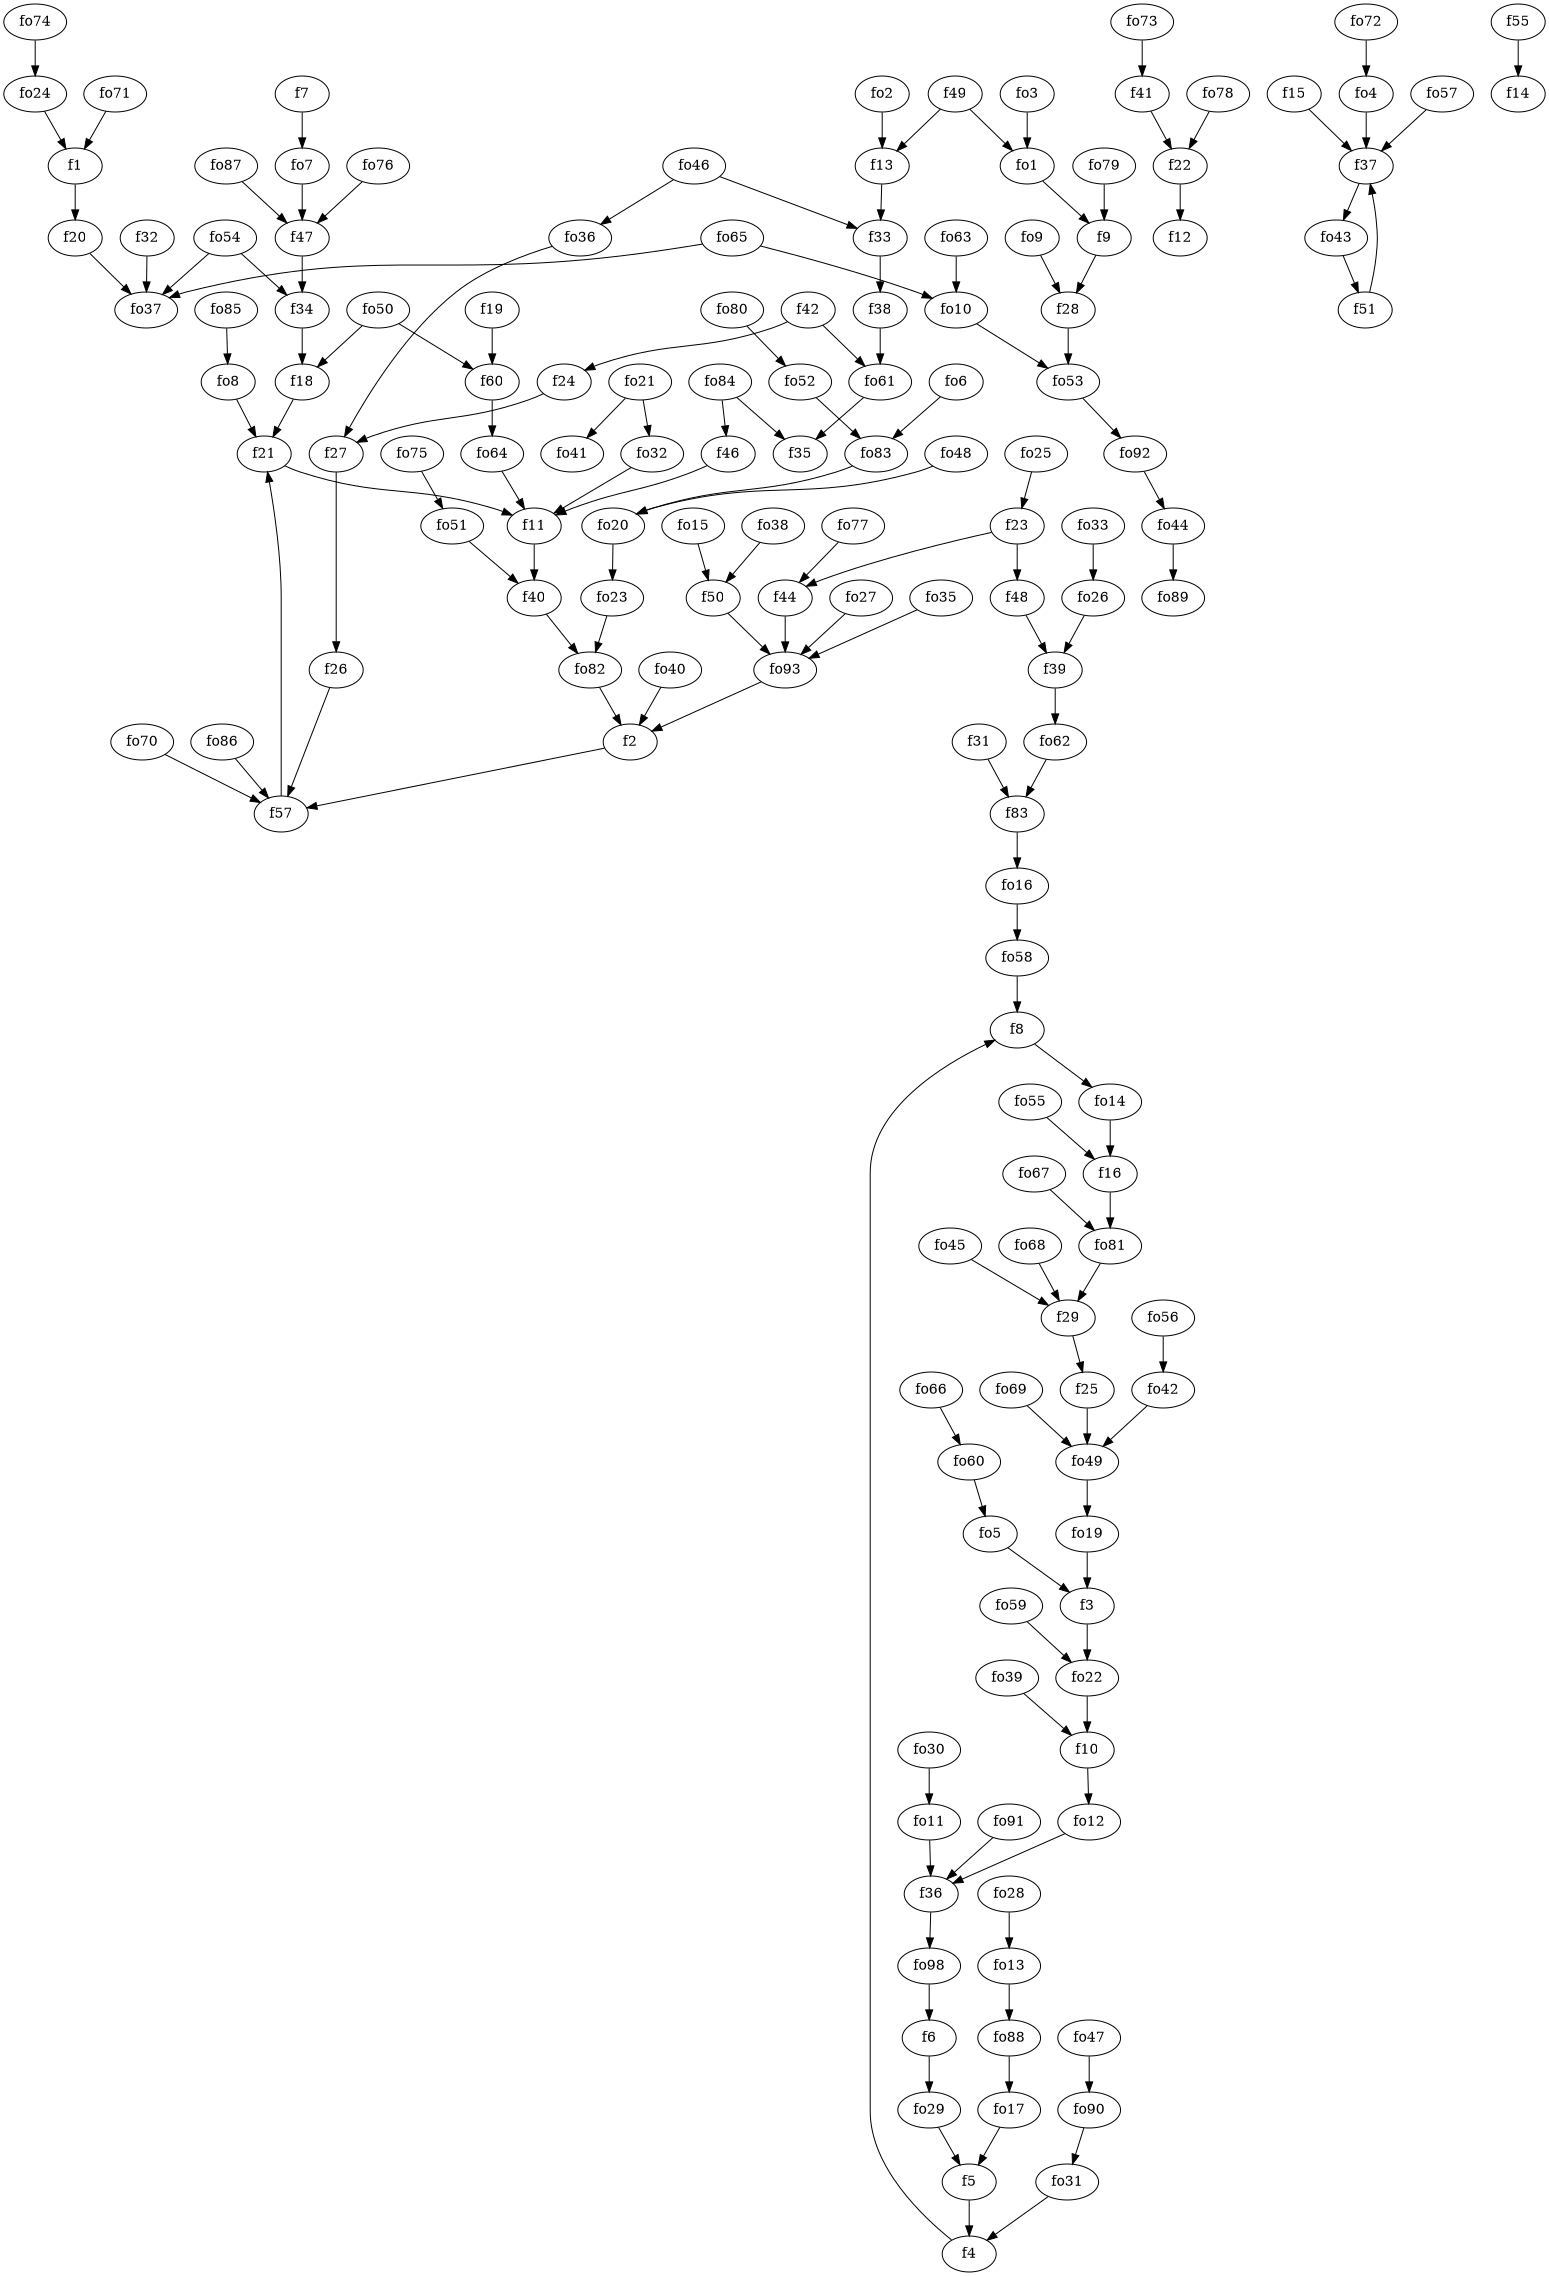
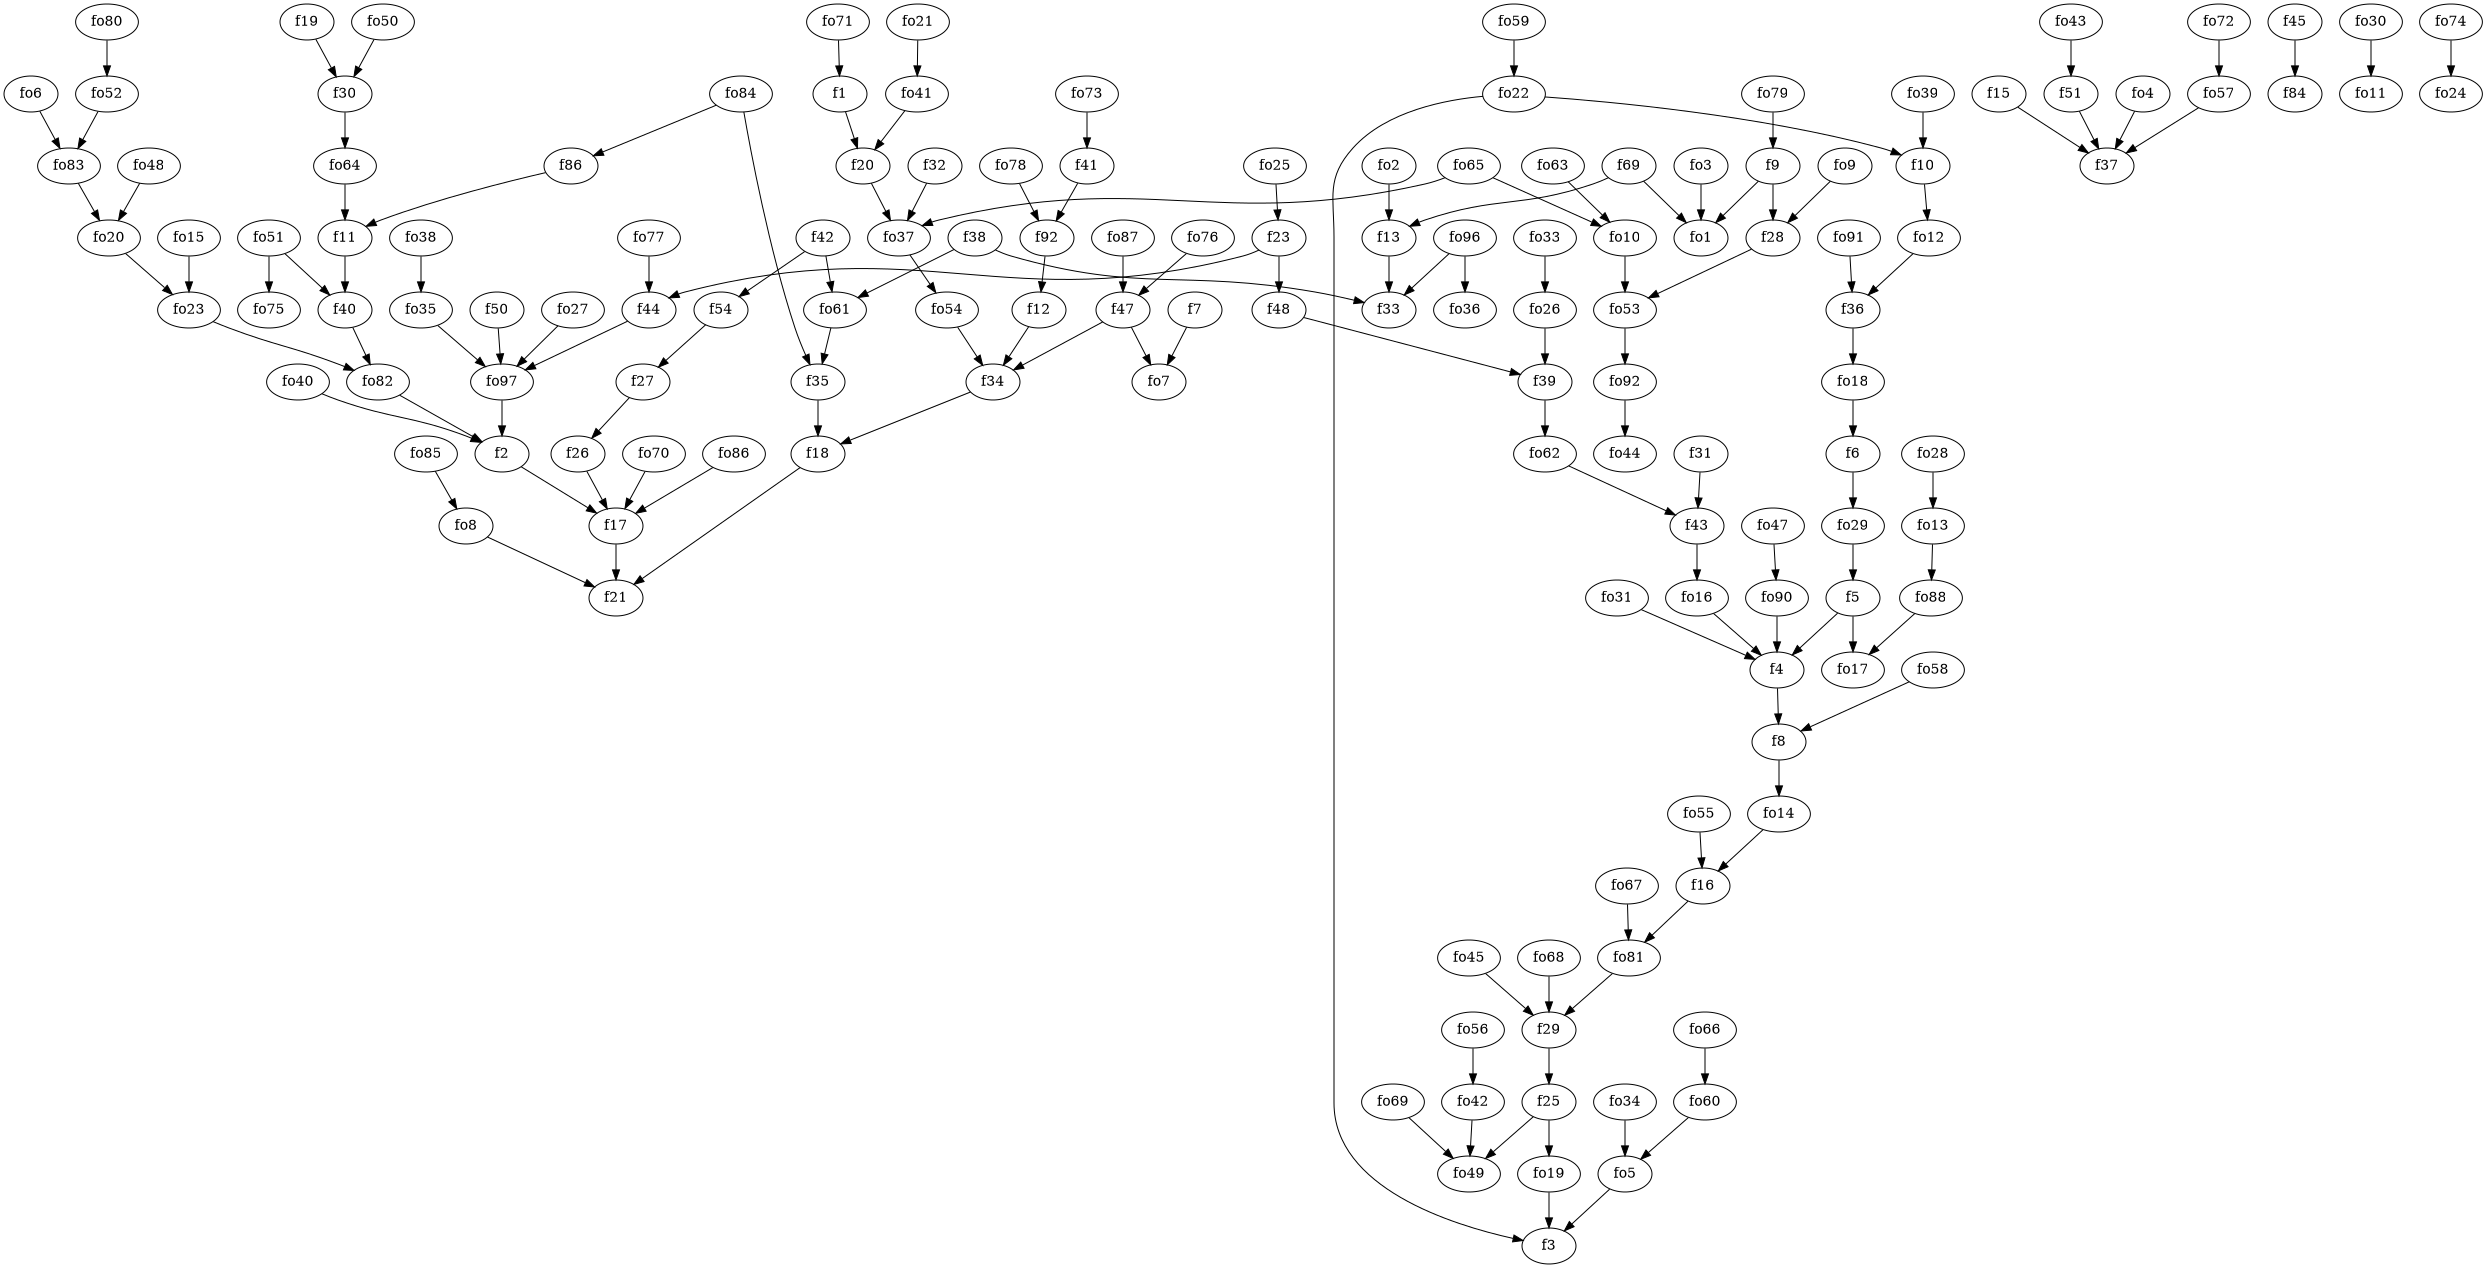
(1518, 22) -> (2295, 22)
(1366, 53) -> (2219, 53)
(955, 94) -> (1629, 166)
(1518, 94) -> (2295, 94)
(53, 126) -> none
none -> (893, 126)
(694, 166) -> (1465, 238)
(1180, 166) -> (1047, 238)
(302, 197) -> (1139, 342)
(1353, 197) -> none
(1062, 199) -> (1741, 198)
(880, 269) -> (1174, 280)
(190, 271) -> (915, 262)
(432, 314) -> none
none -> (1019, 342)
(344, 343) -> (818, 413)
(492, 382) -> (345, 94)
(564, 382) -> (721, 310)
(652, 454) -> none
(728, 454) -> (571, 166)
(430, 485) -> (269, 269)
(393, 491) -> none
(702, 557) -> (189, 269)
(746, 558) -> (421, 269)
(1173, 598) -> none
(785, 670) -> (502, 382)
(281, 814) -> (616, 526)
(1017, 814) -> (1697, 526)
(1017, 917) -> (1734, 631)
none -> (1625, 1102)
(1087, 1493) -> (1549, 1133)
(1087, 1637) -> (1334, 672)
(930, 1853) -> none
(929, 1966) -> (1853, 382)
(1080, 2141) -> (1777, 629)
(992, 2142) -> (1853, 629)
